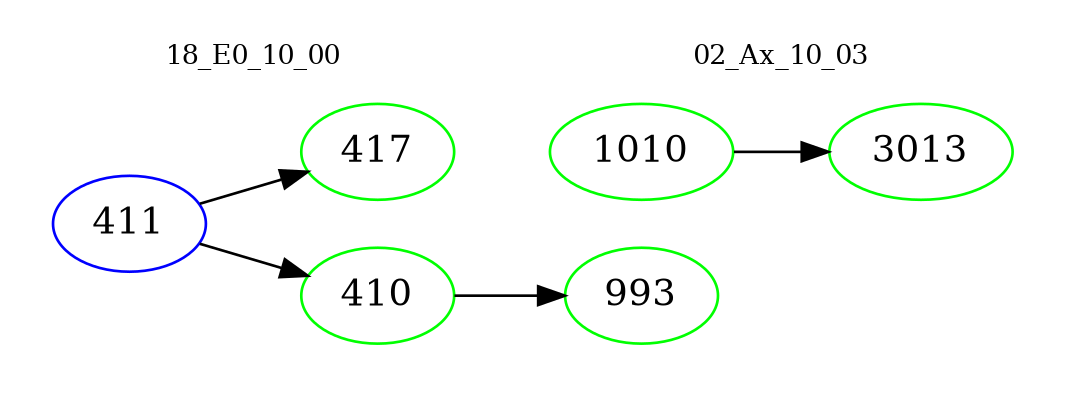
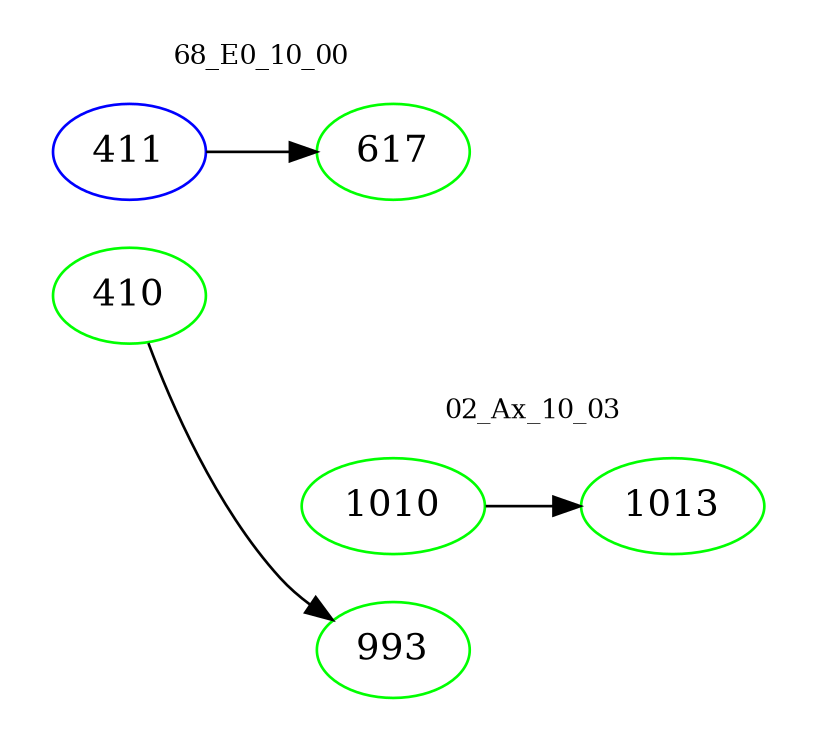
(254, 57) -> (261, 57)
(378, 152) -> (393, 152)
(921, 152) -> (673, 506)
(241, 256) -> none
